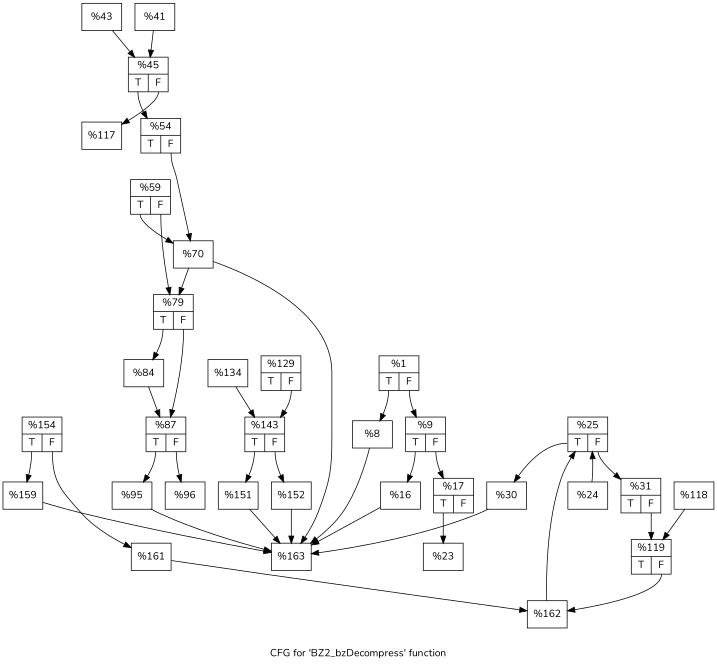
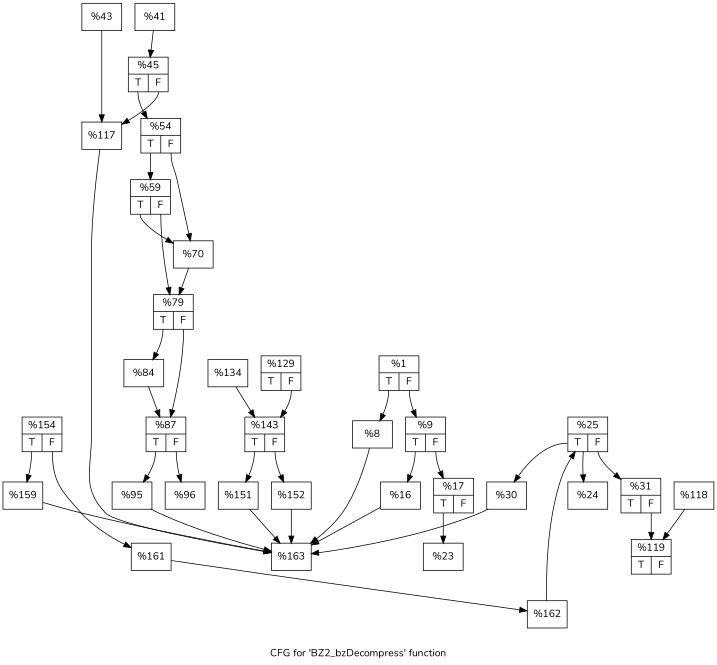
(121, 41) -> (102, 72)
none -> (150, 163)
(332, 371) -> (91, 415)
(593, 471) -> (583, 463)
(622, 599) -> none
